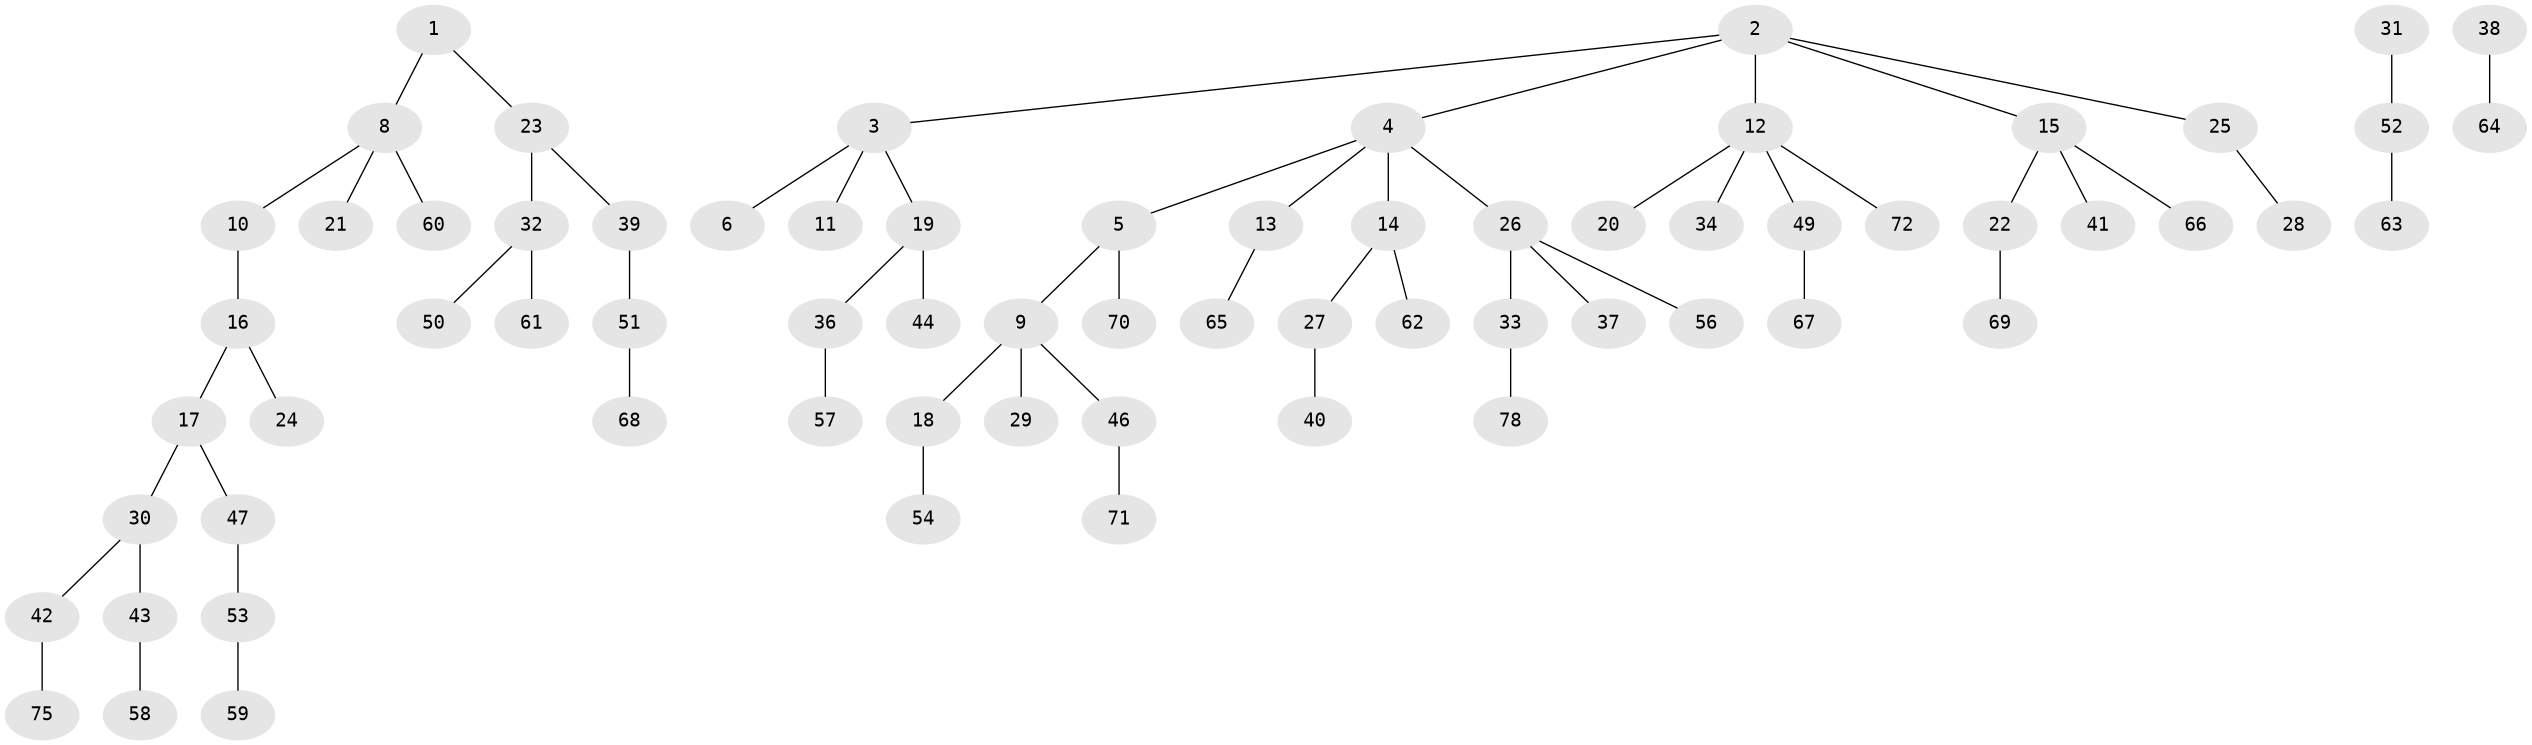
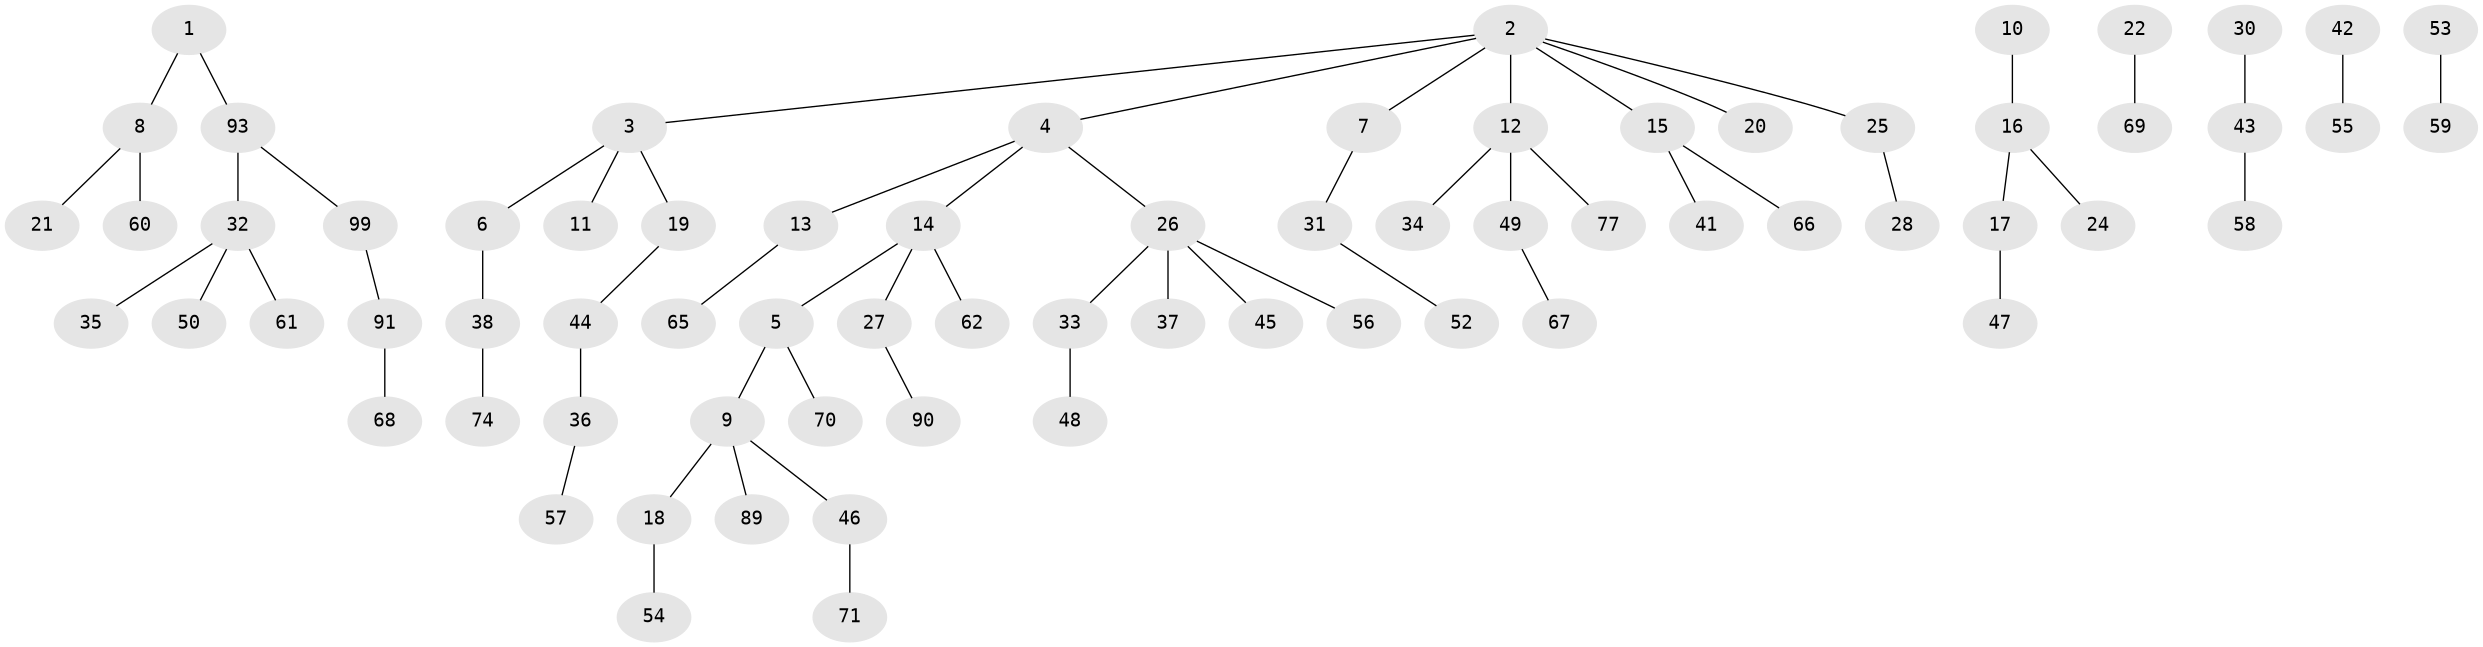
(532, 128) -> (238, 128)
none -> (1364, 128)
(2490, 128) -> (483, 422)
(311, 177) -> none
(1254, 177) -> (850, 275)
(1682, 177) -> (1635, 75)
(2025, 177) -> none
(630, 226) -> (360, 226)
(1902, 226) -> (1609, 226)
(2392, 226) -> none
none -> (483, 275)
(874, 275) -> (581, 373)
none -> (91, 324)
(630, 324) -> (385, 324)
none -> (1266, 324)
(1021, 422) -> (752, 519)
(1315, 422) -> (923, 422)
(1511, 422) -> (1070, 422)
(164, 471) -> none
(91, 568) -> none
(238, 568) -> none
(42, 715) -> (2343, 128)
